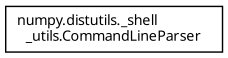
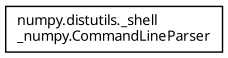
(114, 29) -> (114, 29)
